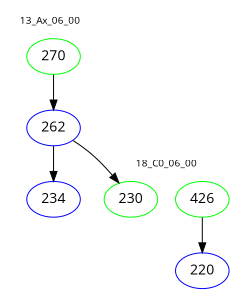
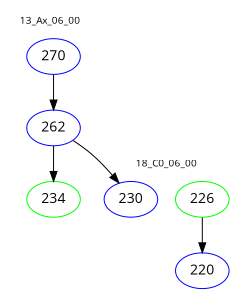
(54, 57) -> (54, 57)
(54, 199) -> (54, 199)
(131, 199) -> (131, 199)
(202, 199) -> (202, 199)
